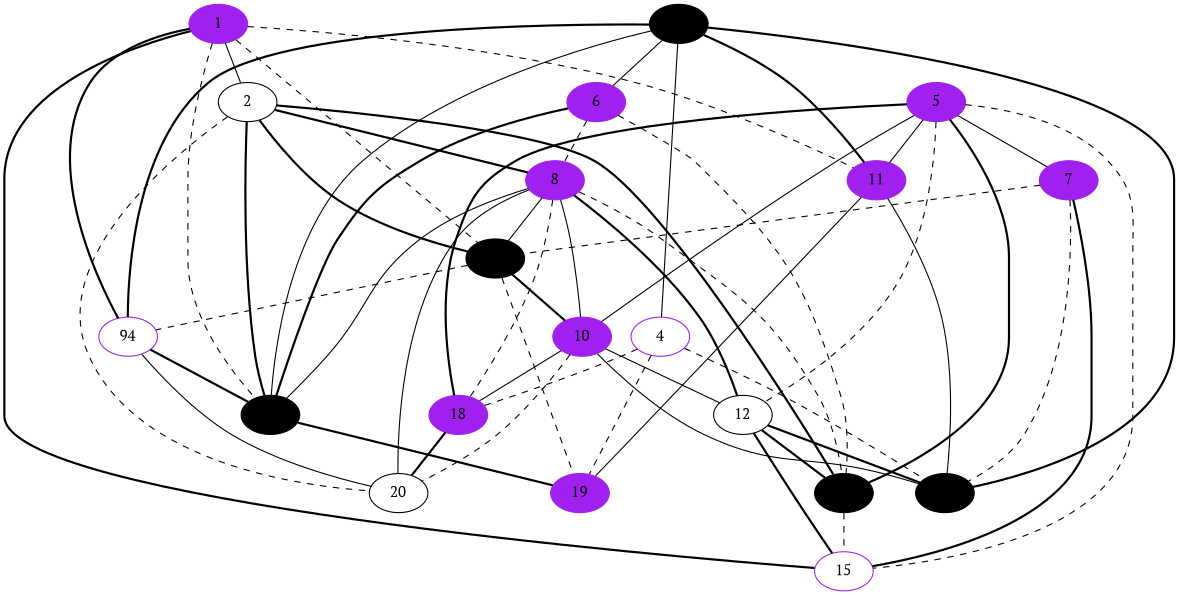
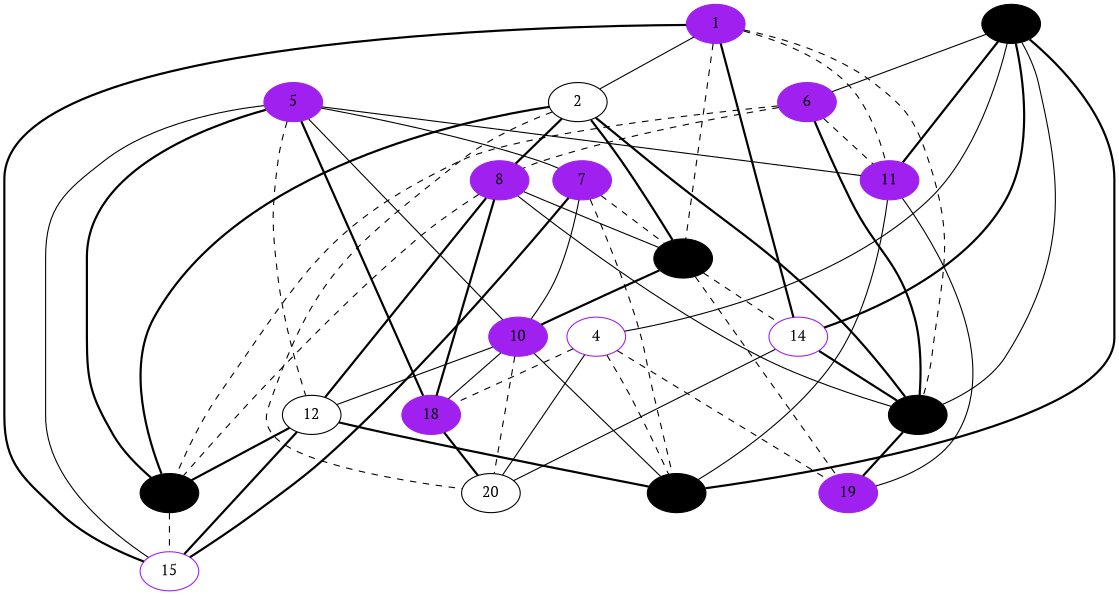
none -> (848, 141)
(573, 258) -> (562, 262)
(524, 303) -> (465, 298)
(421, 309) -> (544, 415)
(128, 337) -> (798, 337)
(1133, 370) -> (46, 283)
